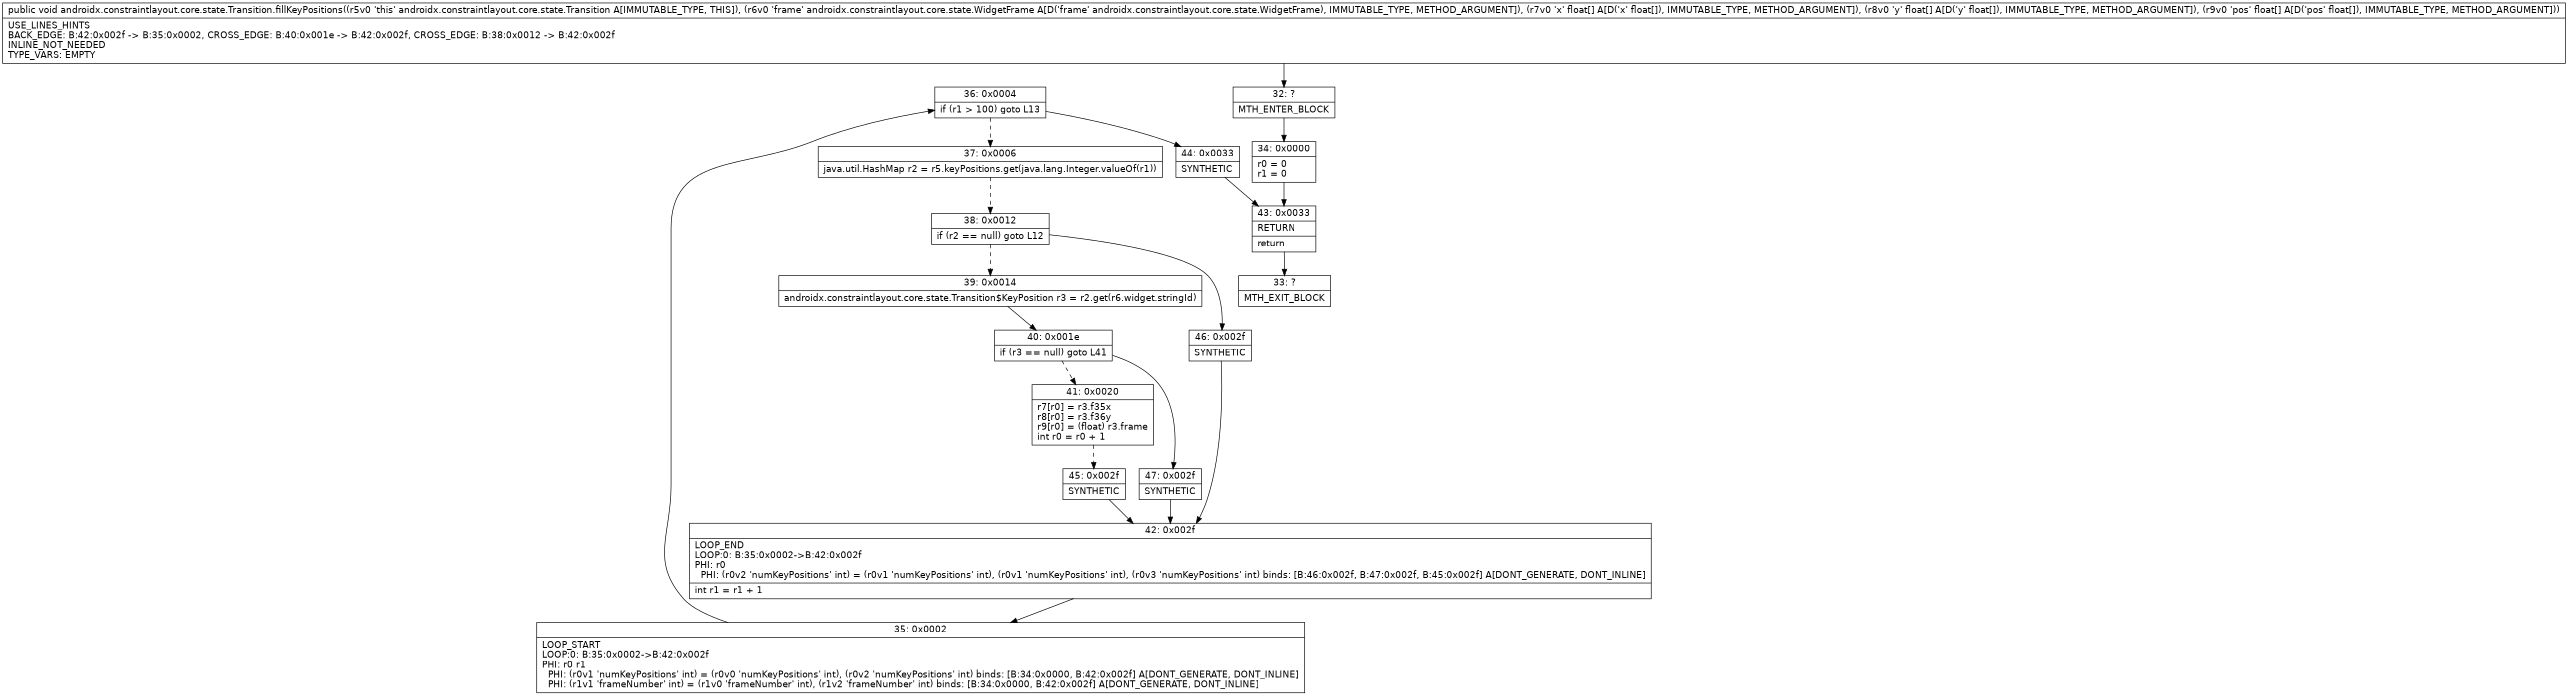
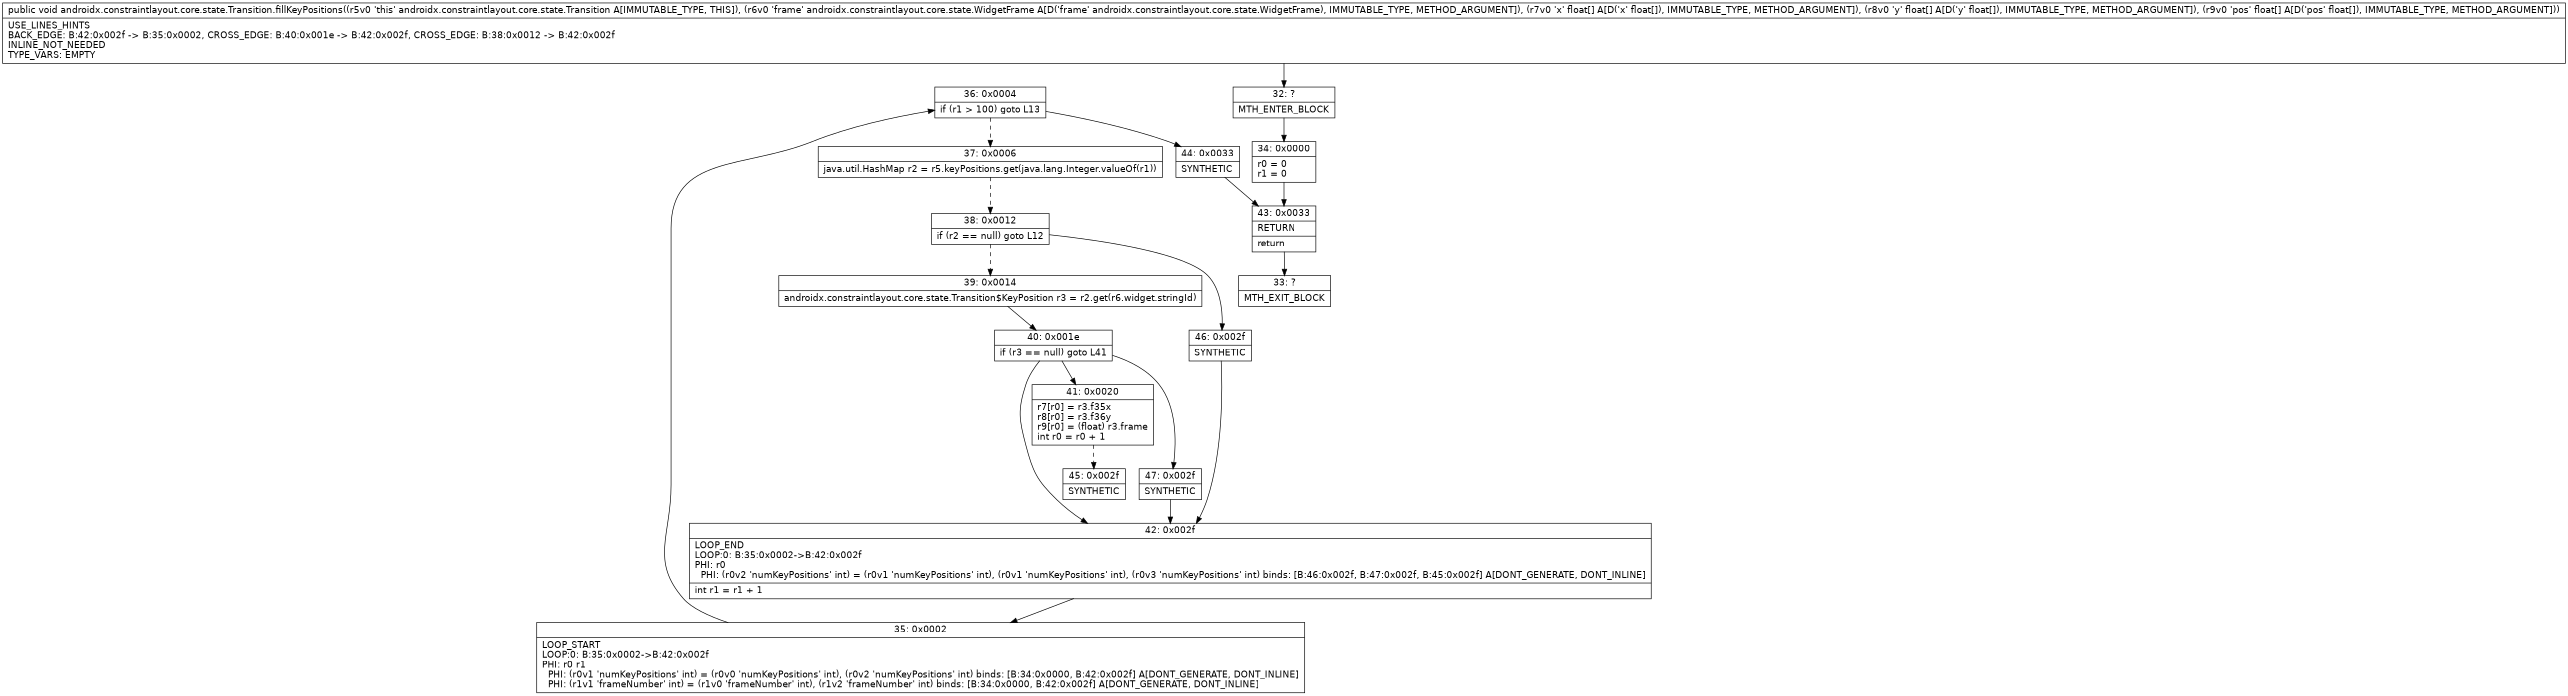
(1067, 370) -> (1067, 370)
(1119, 509) -> (1027, 448)
